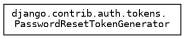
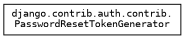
(92, 20) -> (92, 20)
